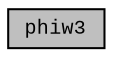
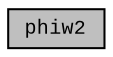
(56, 29) -> (56, 29)
